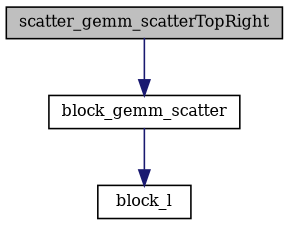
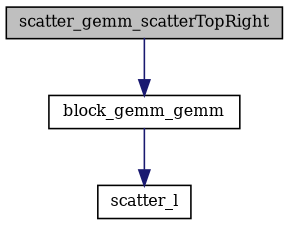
(144, 112) -> (144, 112)
(144, 202) -> (144, 202)
